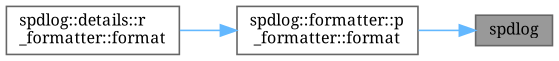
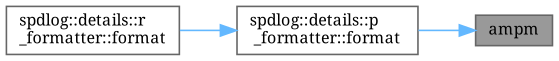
(327, 30) -> (327, 30)
(514, 30) -> (514, 30)
